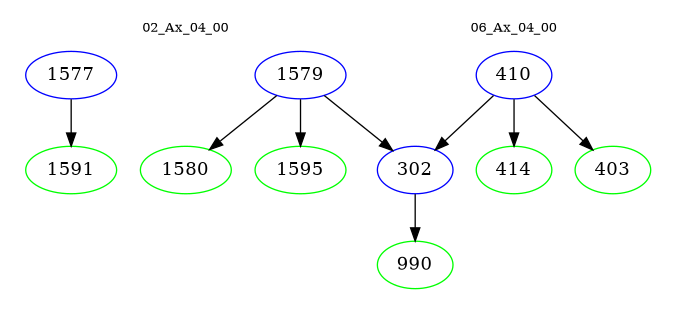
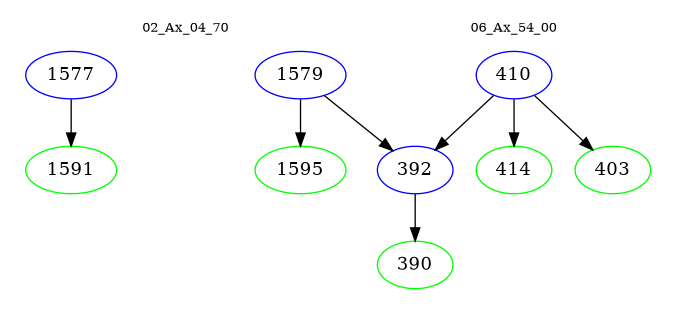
(186, 28) -> (186, 28)
(514, 28) -> (514, 28)
(186, 170) -> none
(415, 170) -> (415, 170)
(415, 265) -> (415, 265)
